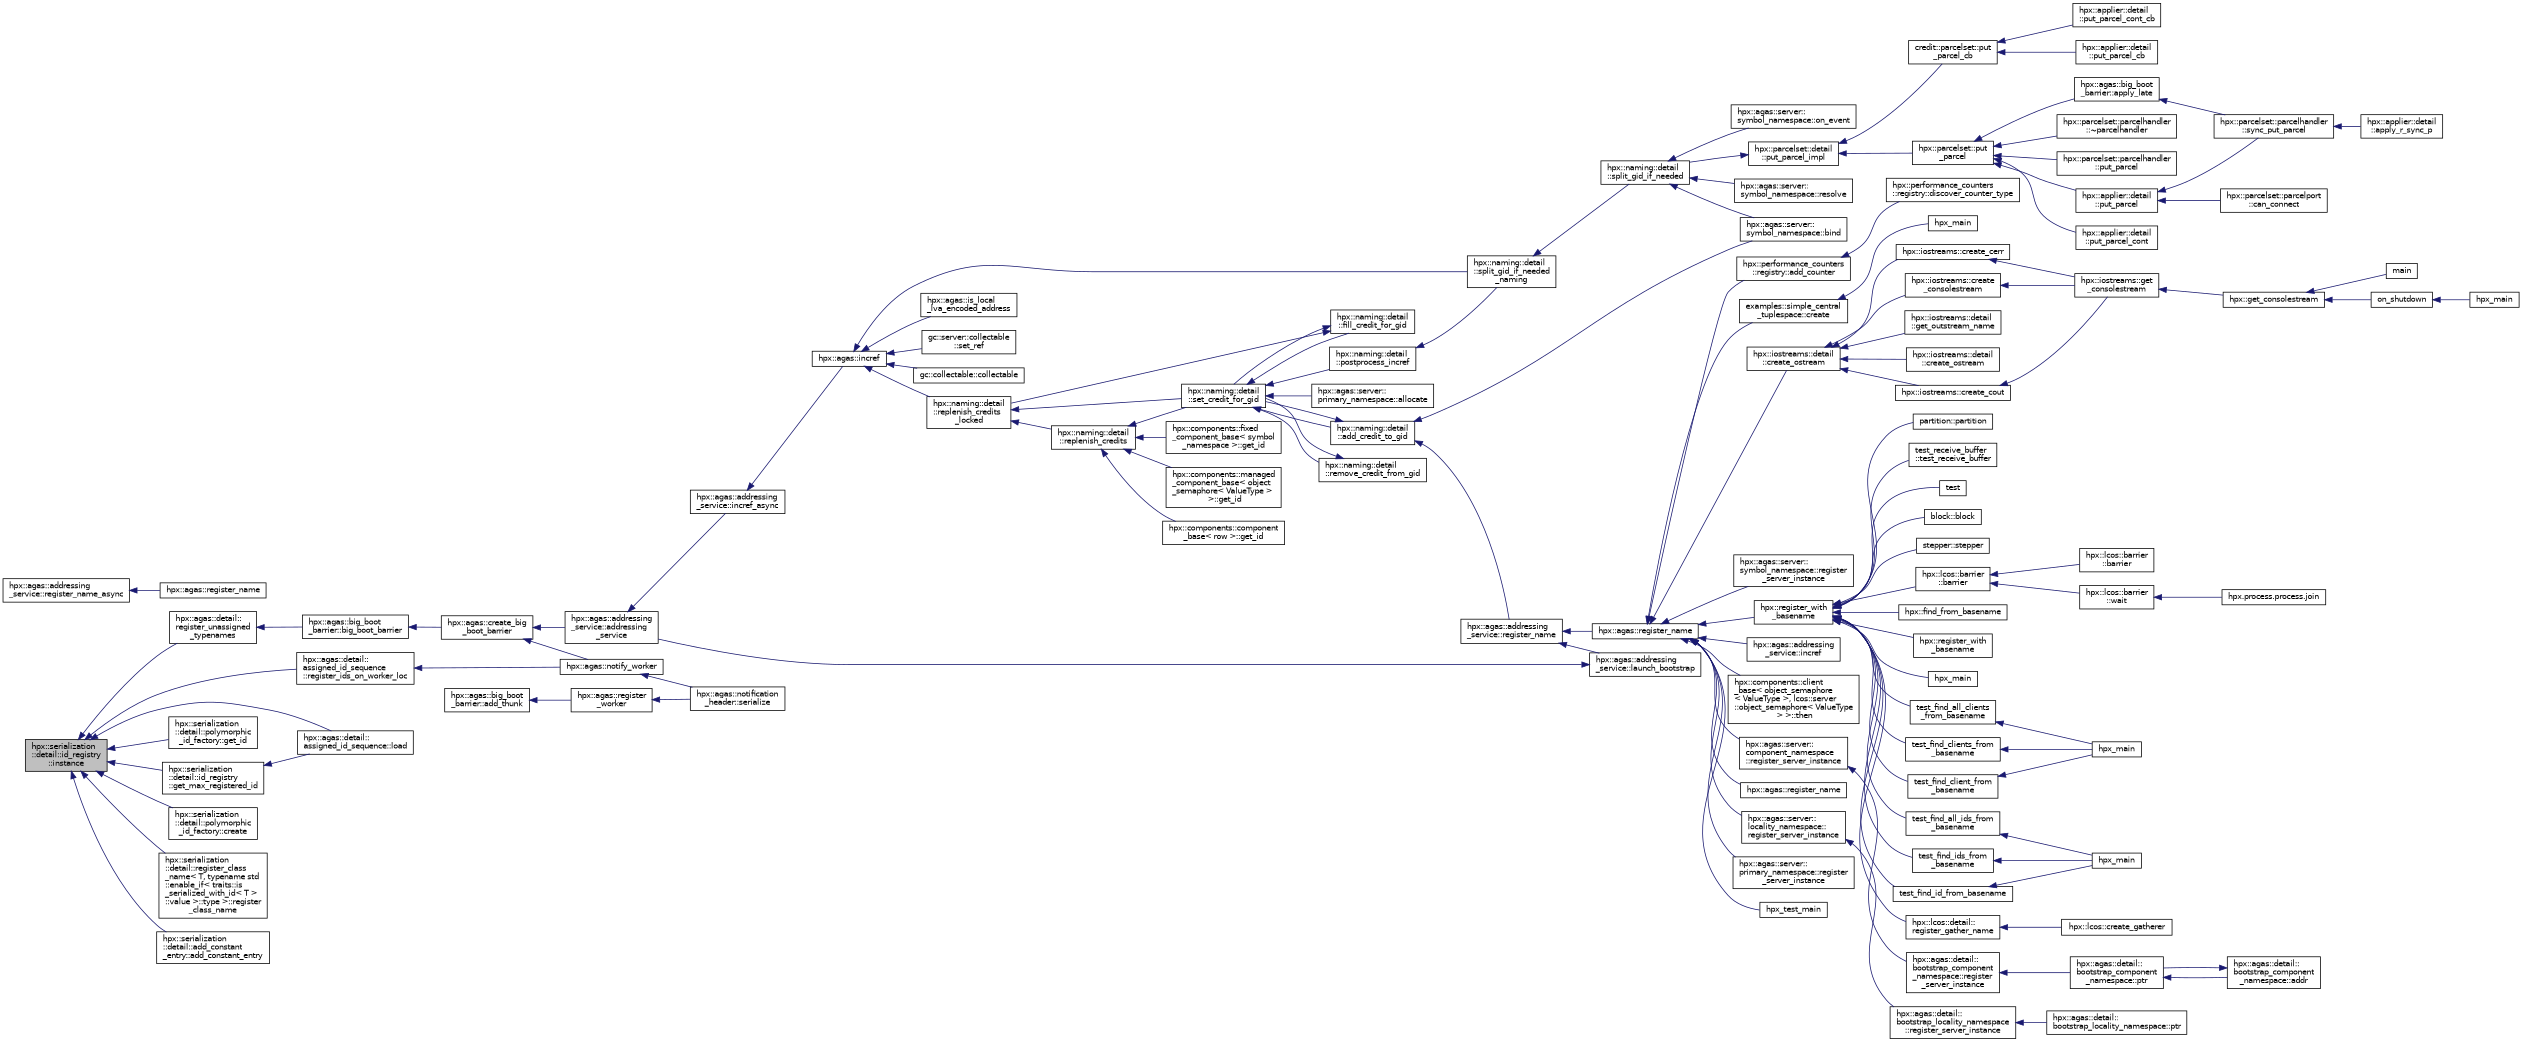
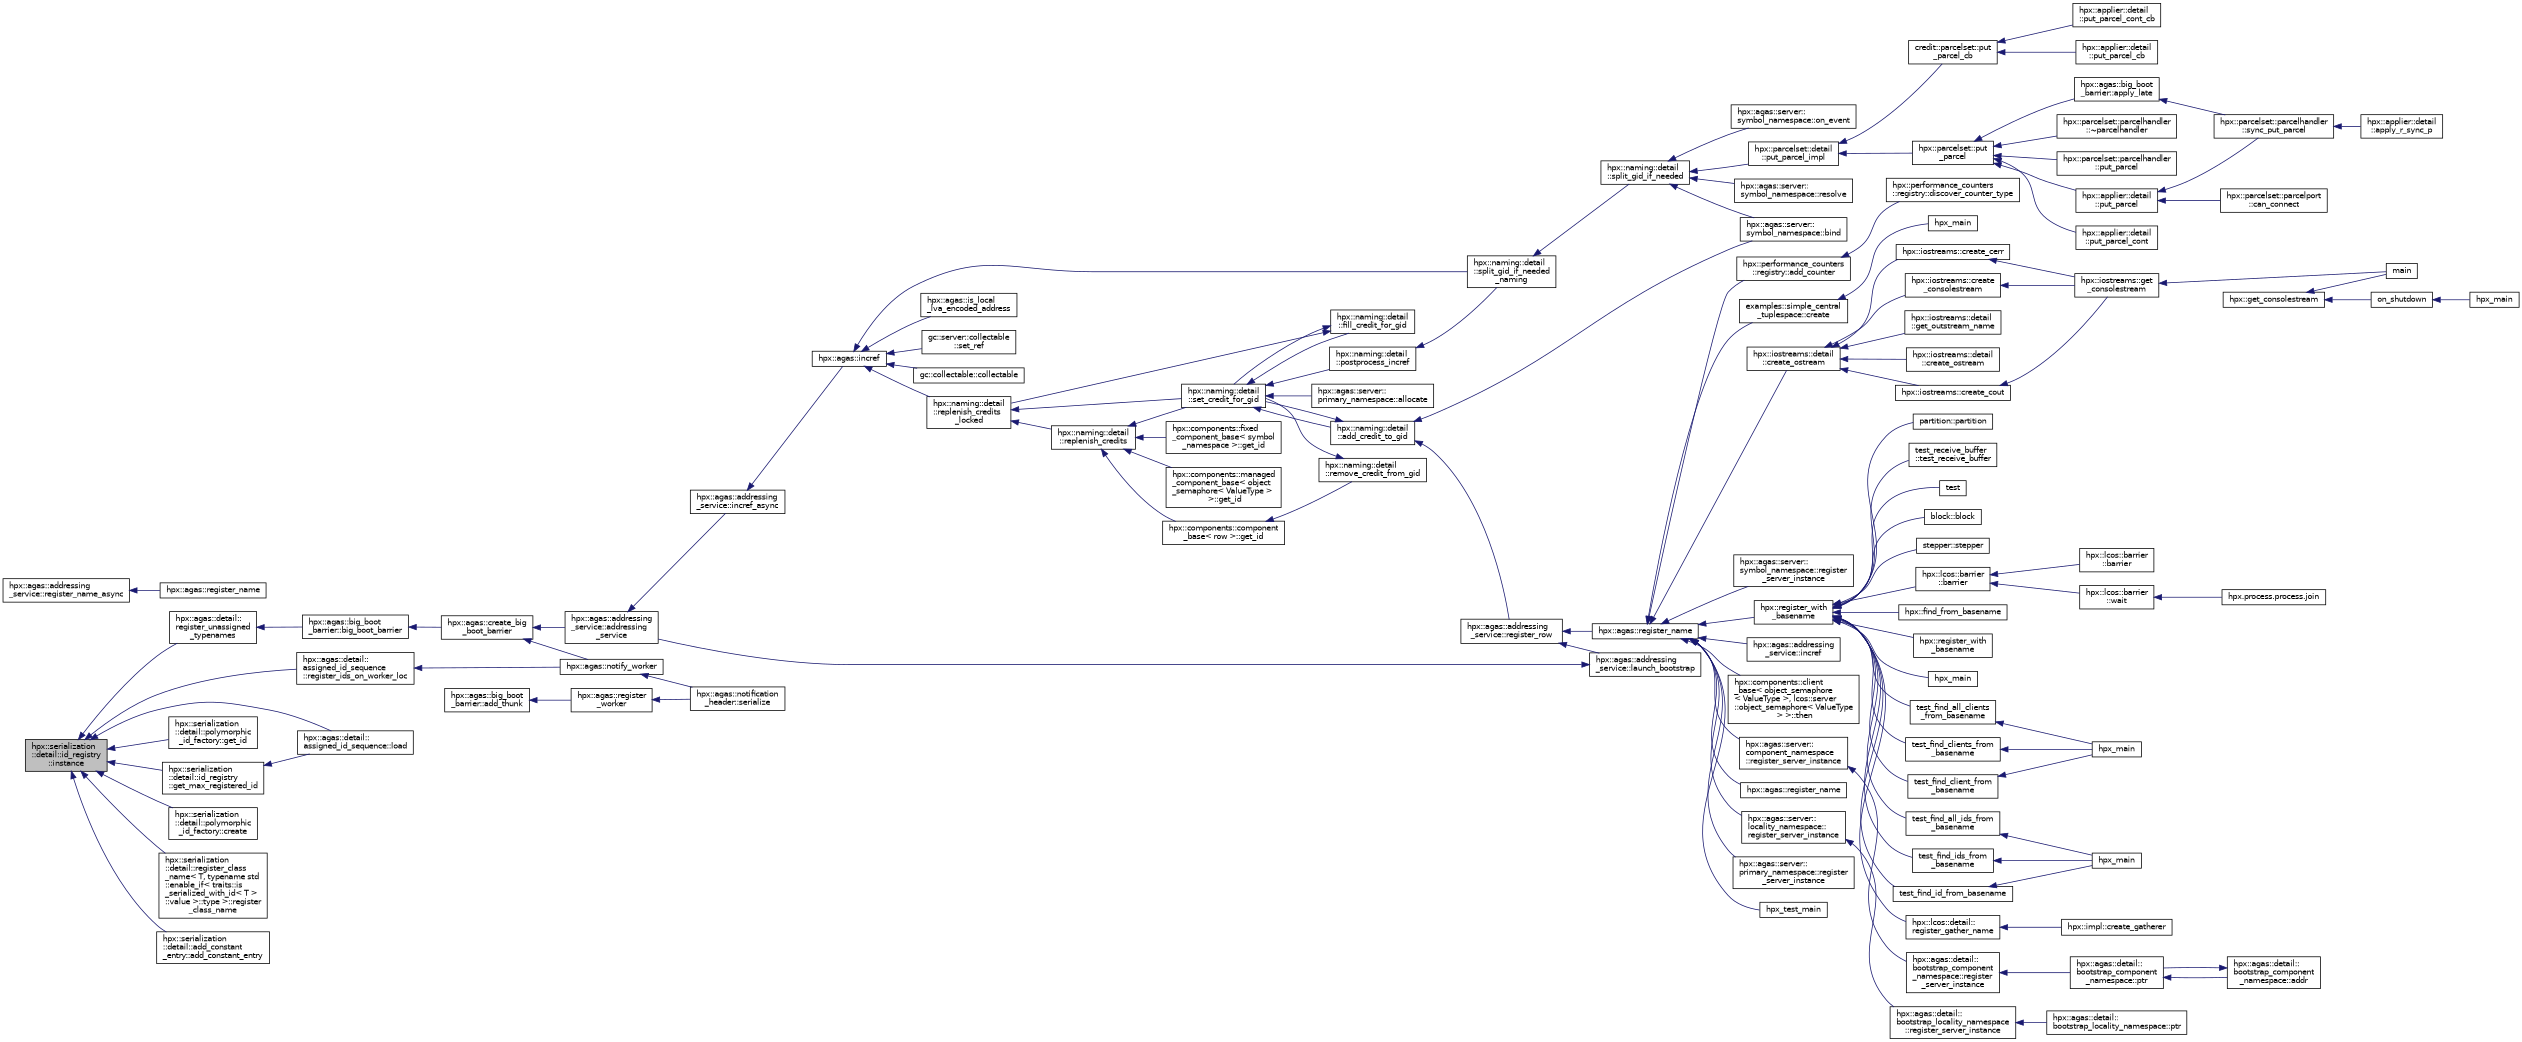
(1715, 159) -> (1723, 168)
(2195, 292) -> (2276, 277)
(1294, 431) -> (1313, 502)
(1512, 631) -> (1512, 631)
(2117, 927) -> (2117, 927)
